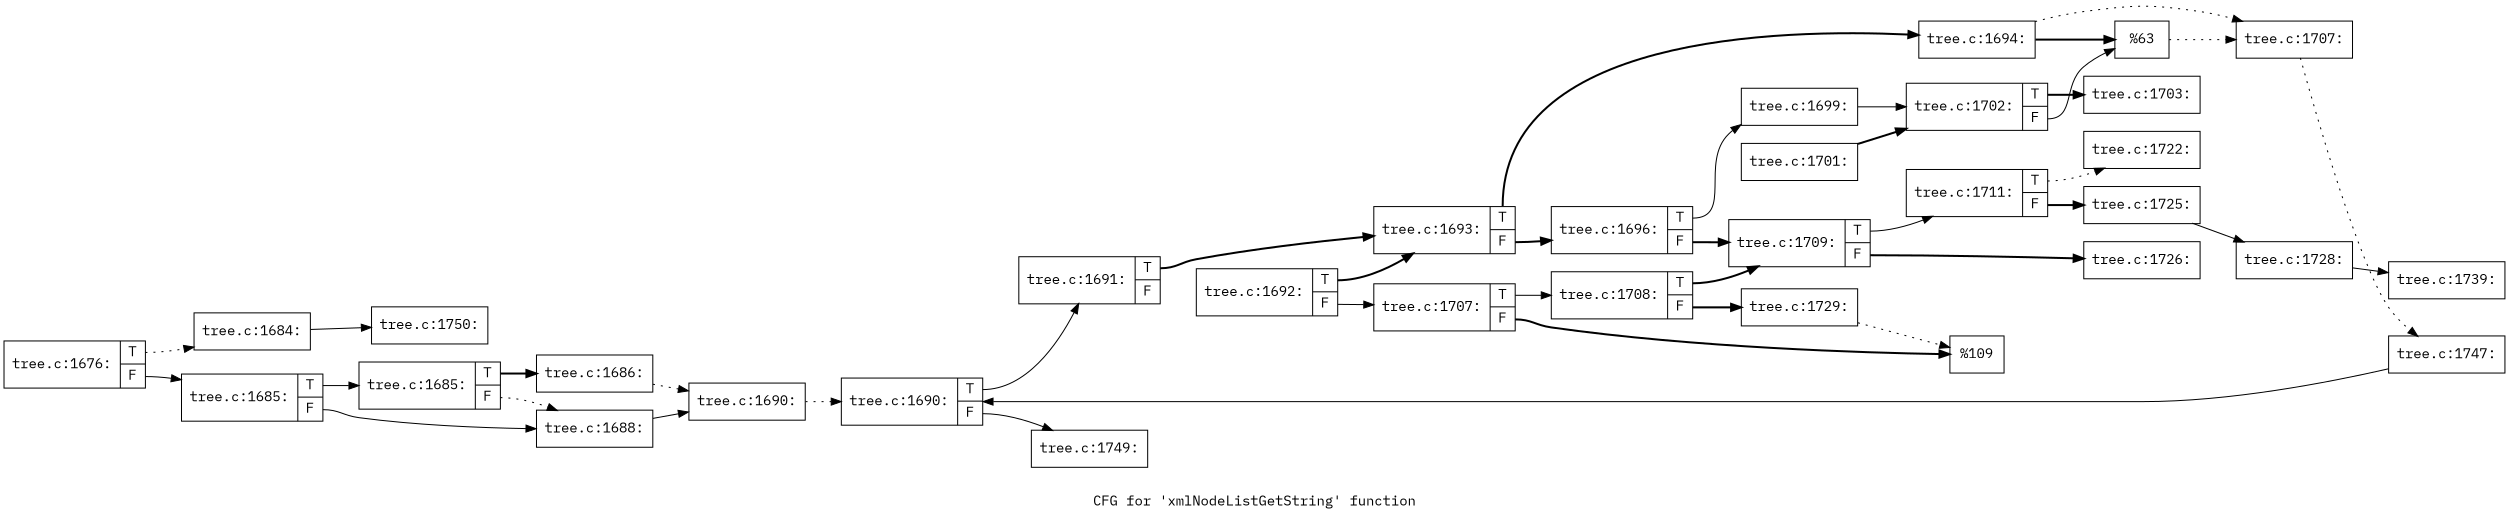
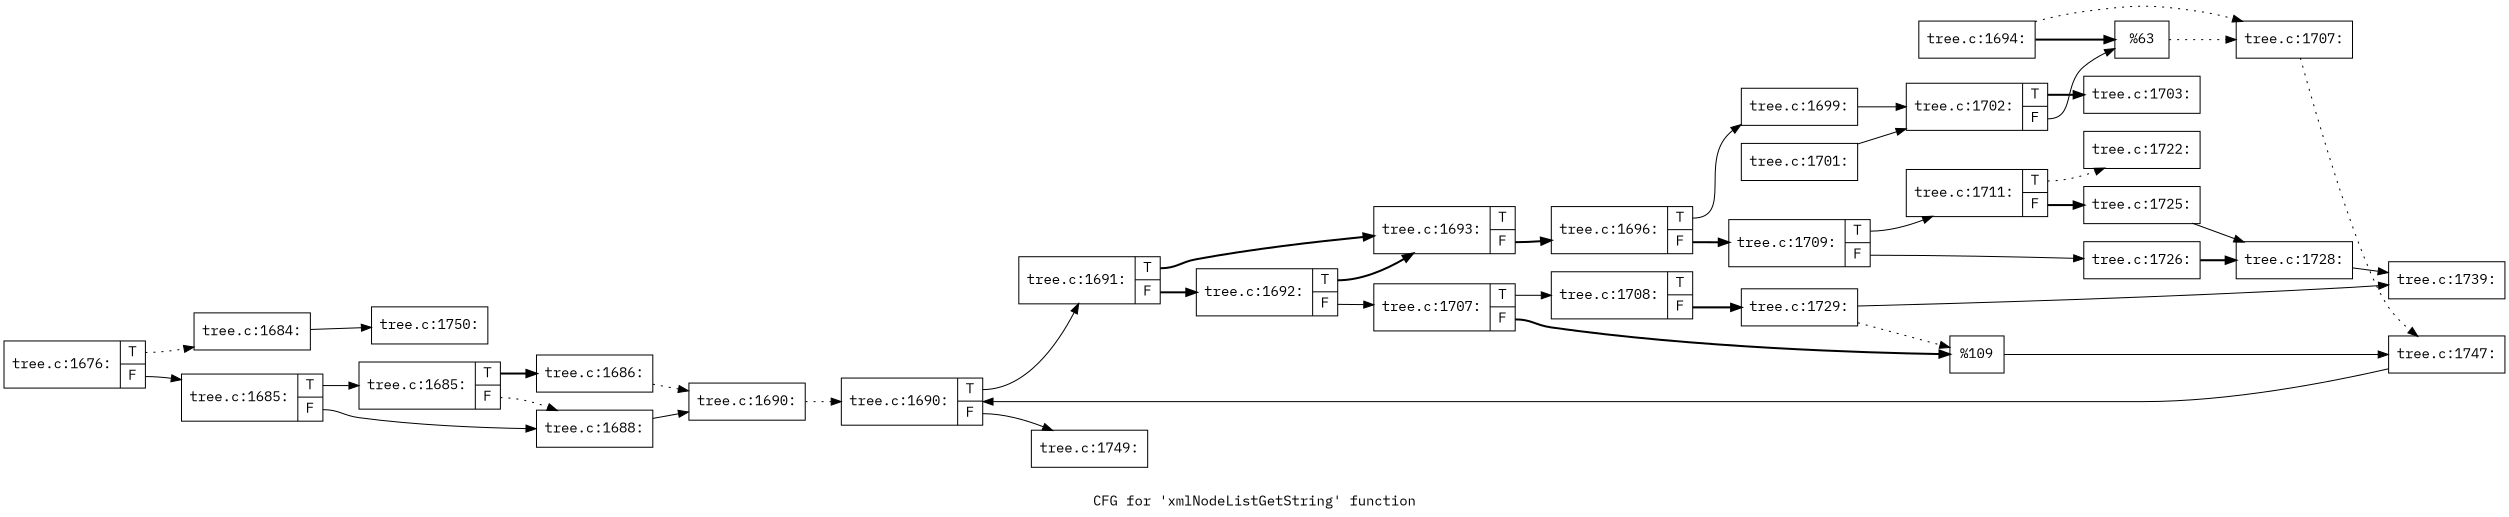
(1666, 52) -> none
(1877, 138) -> (1877, 138)
(1972, 256) -> (1972, 256)
none -> (2213, 260)
(1721, 280) -> none
none -> (1173, 292)
none -> (2118, 298)
none -> (2191, 354)
